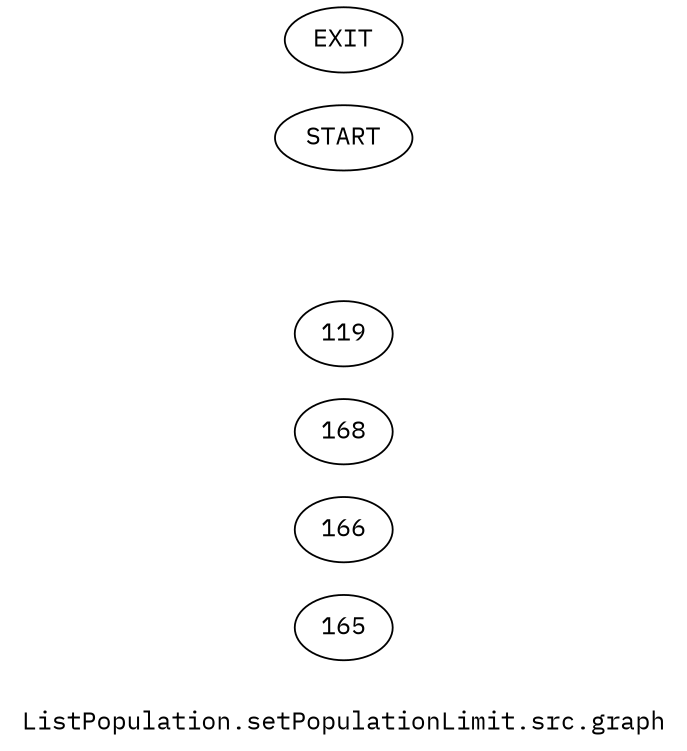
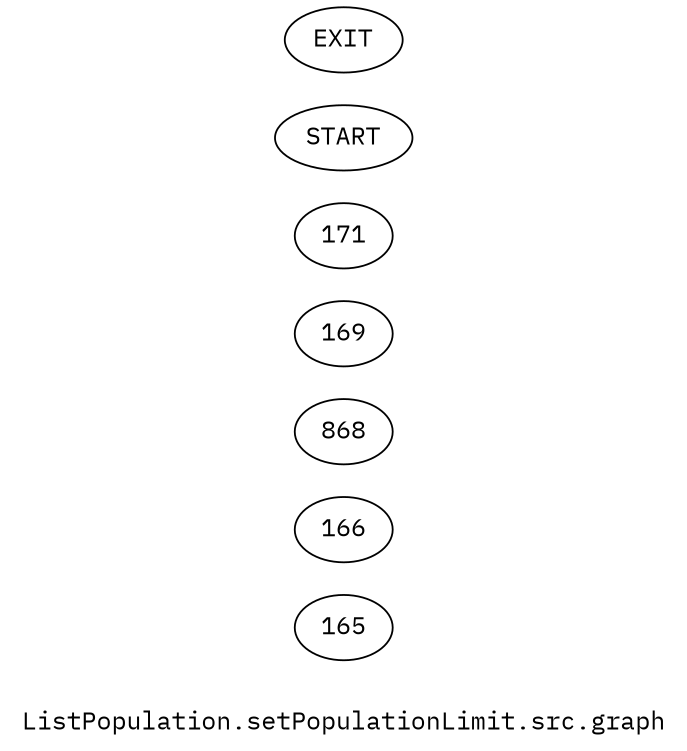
none -> (344, 236)
(344, 334) -> (344, 334)
(344, 432) -> (344, 432)
